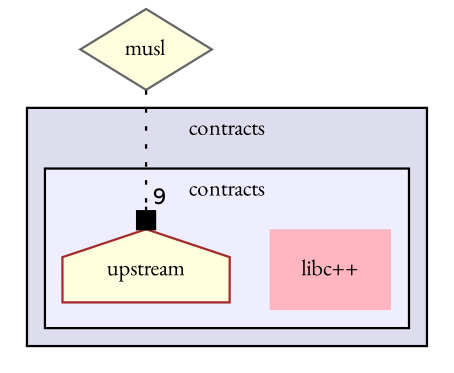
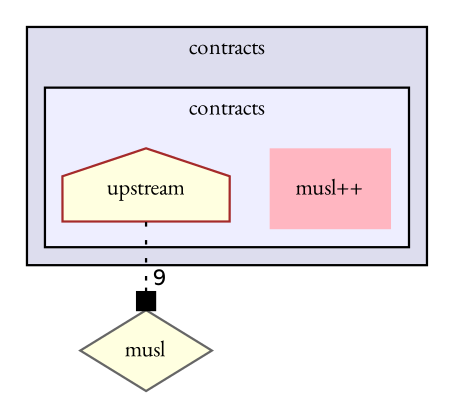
(146, 148) -> (146, 255)
(330, 270) -> (330, 189)
